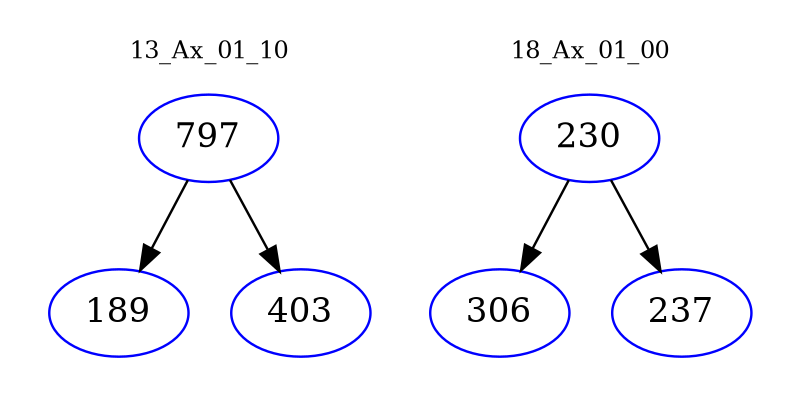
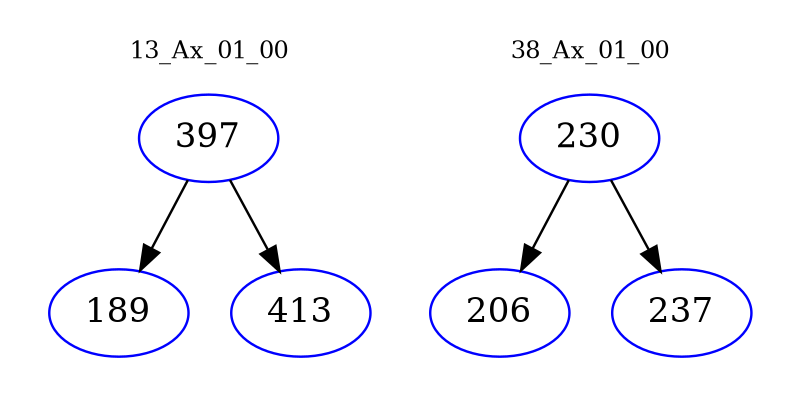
(210, 52) -> (210, 52)
(591, 52) -> (591, 52)
(209, 138) -> (209, 138)
(301, 313) -> (301, 313)
(500, 313) -> (500, 313)
